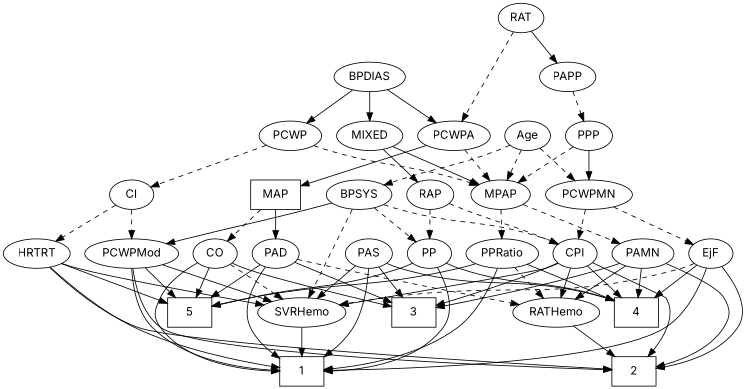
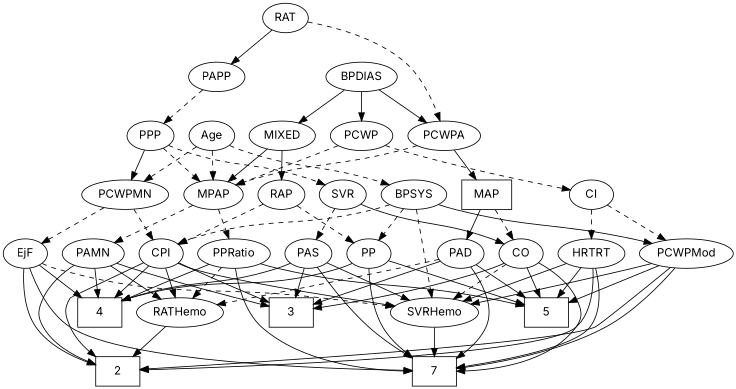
none -> (343, 195)
(302, 371) -> (434, 371)
